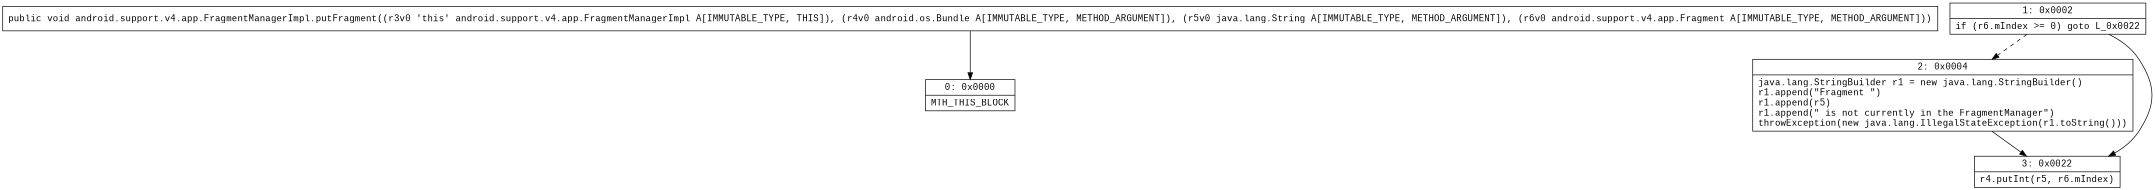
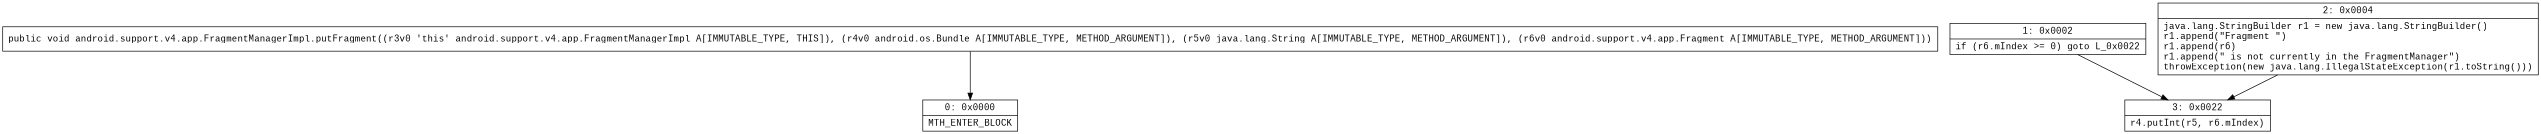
(2012, 45) -> none
(970, 103) -> (970, 123)
(1795, 103) -> (2200, 46)
